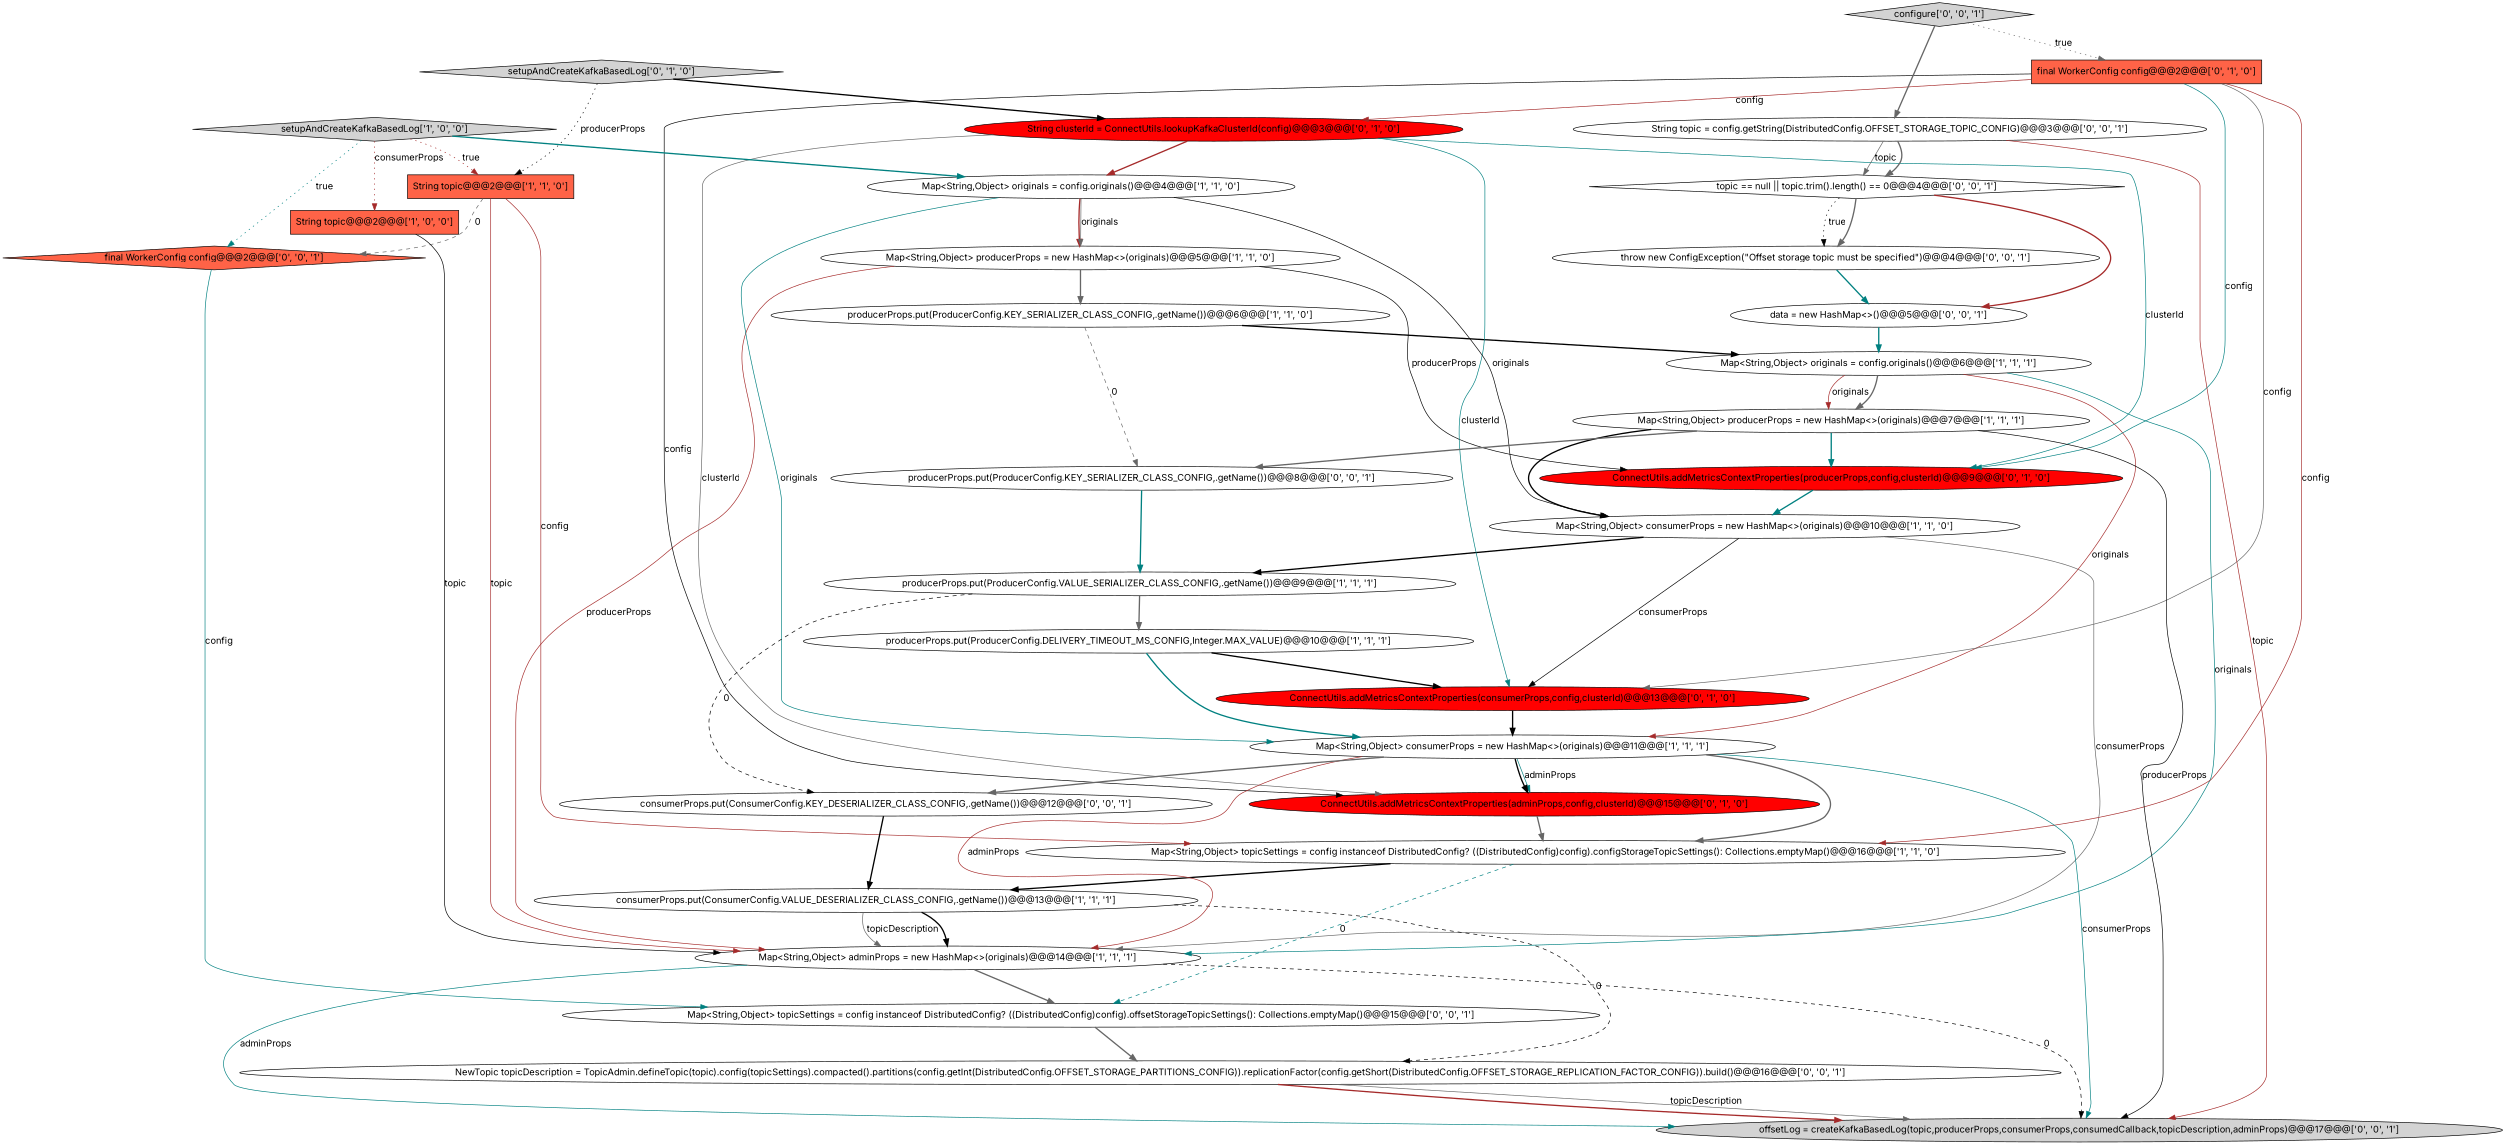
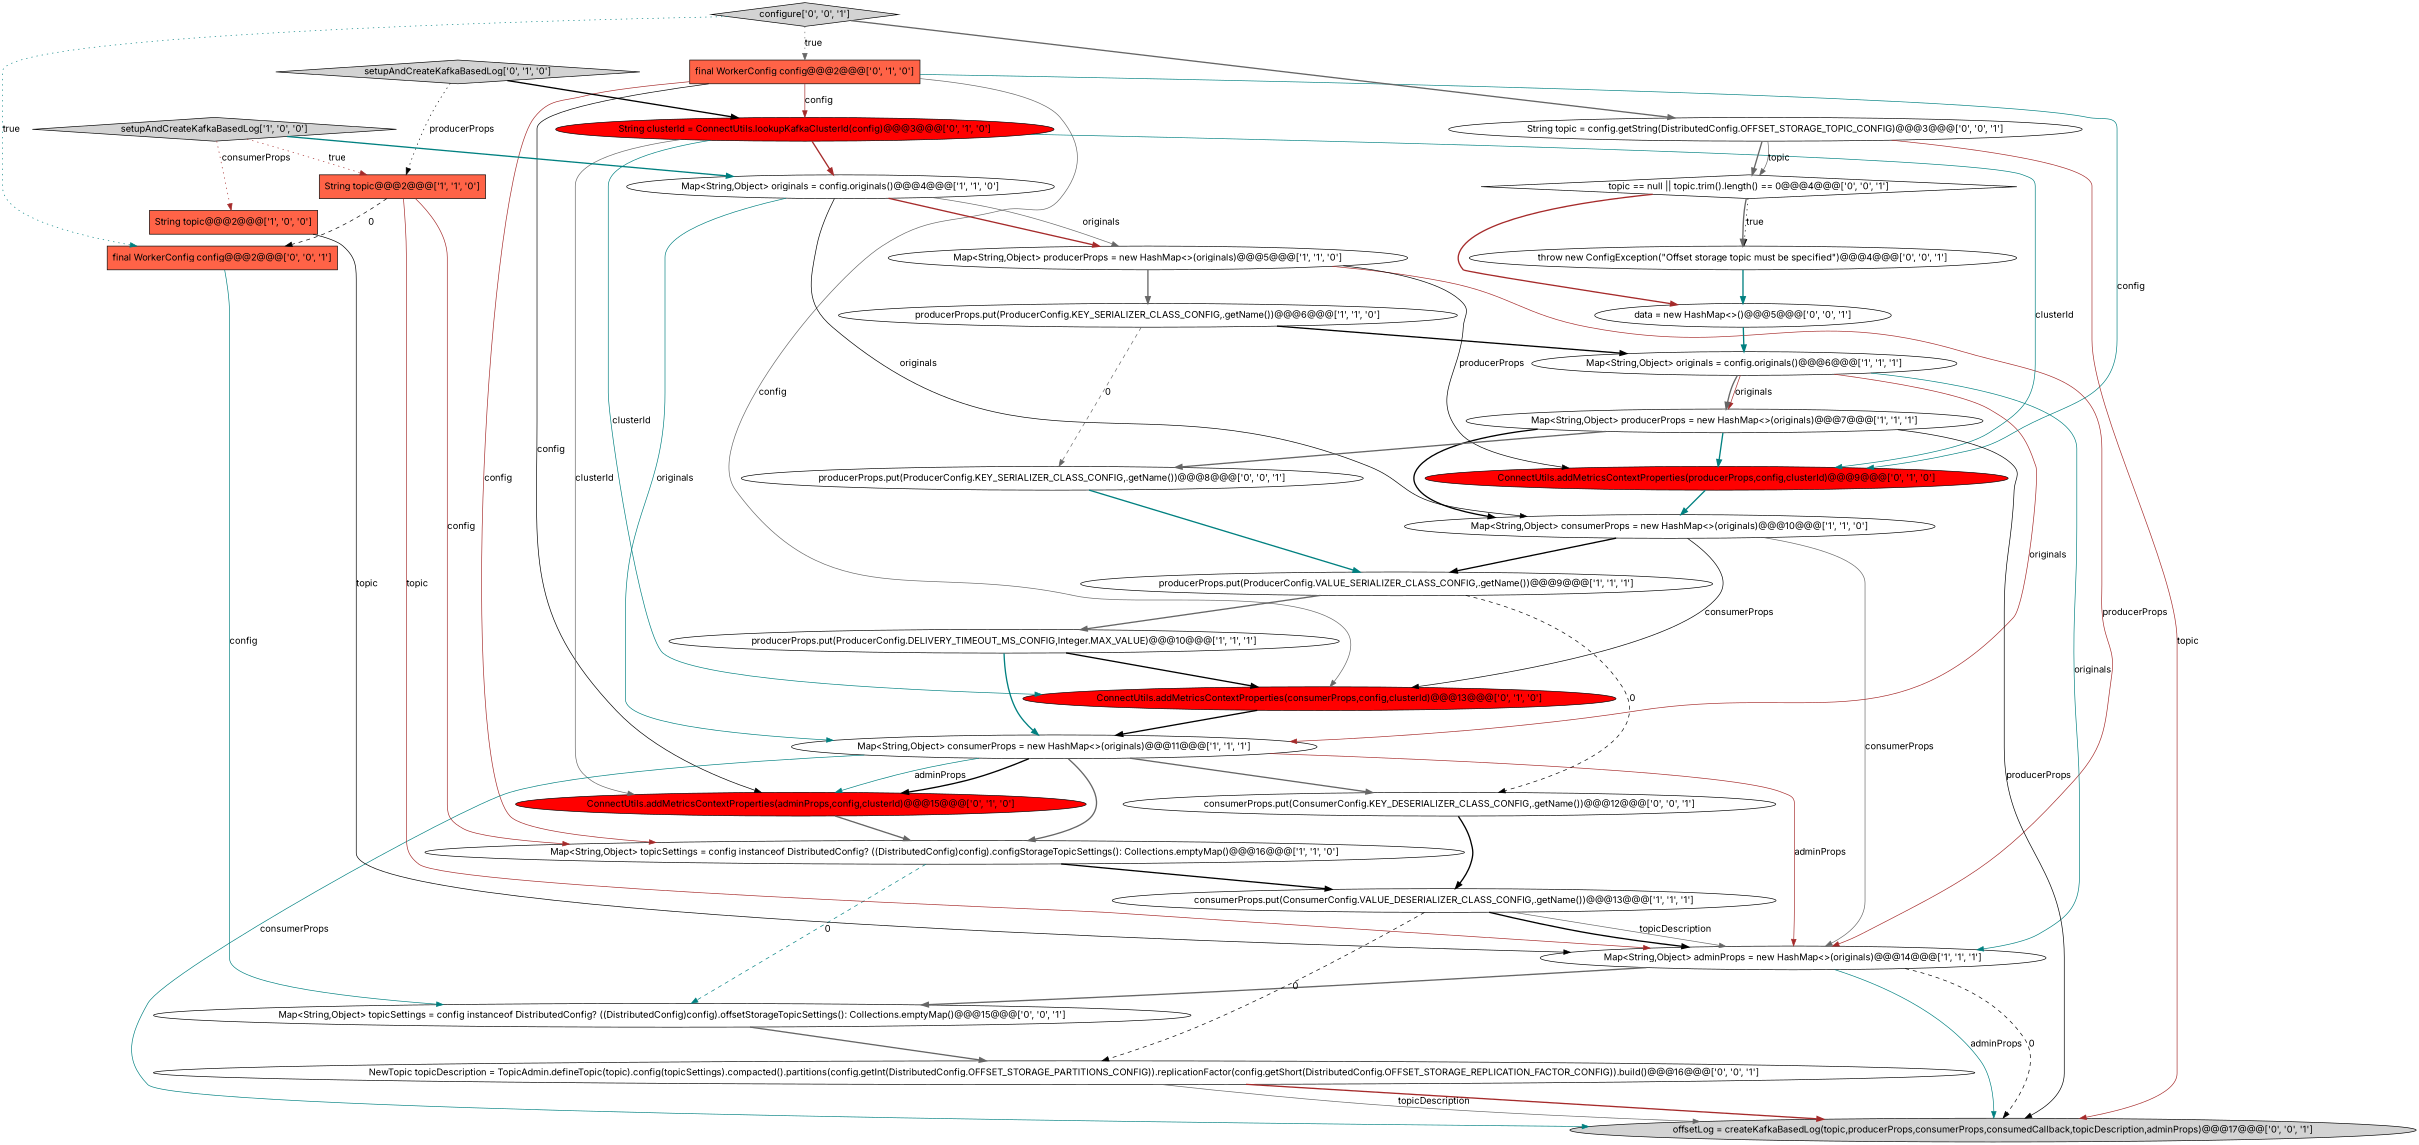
(297, 191) -> (232, 36)
(438, 243) -> (342, 226)
(214, 258) -> (222, 258)
